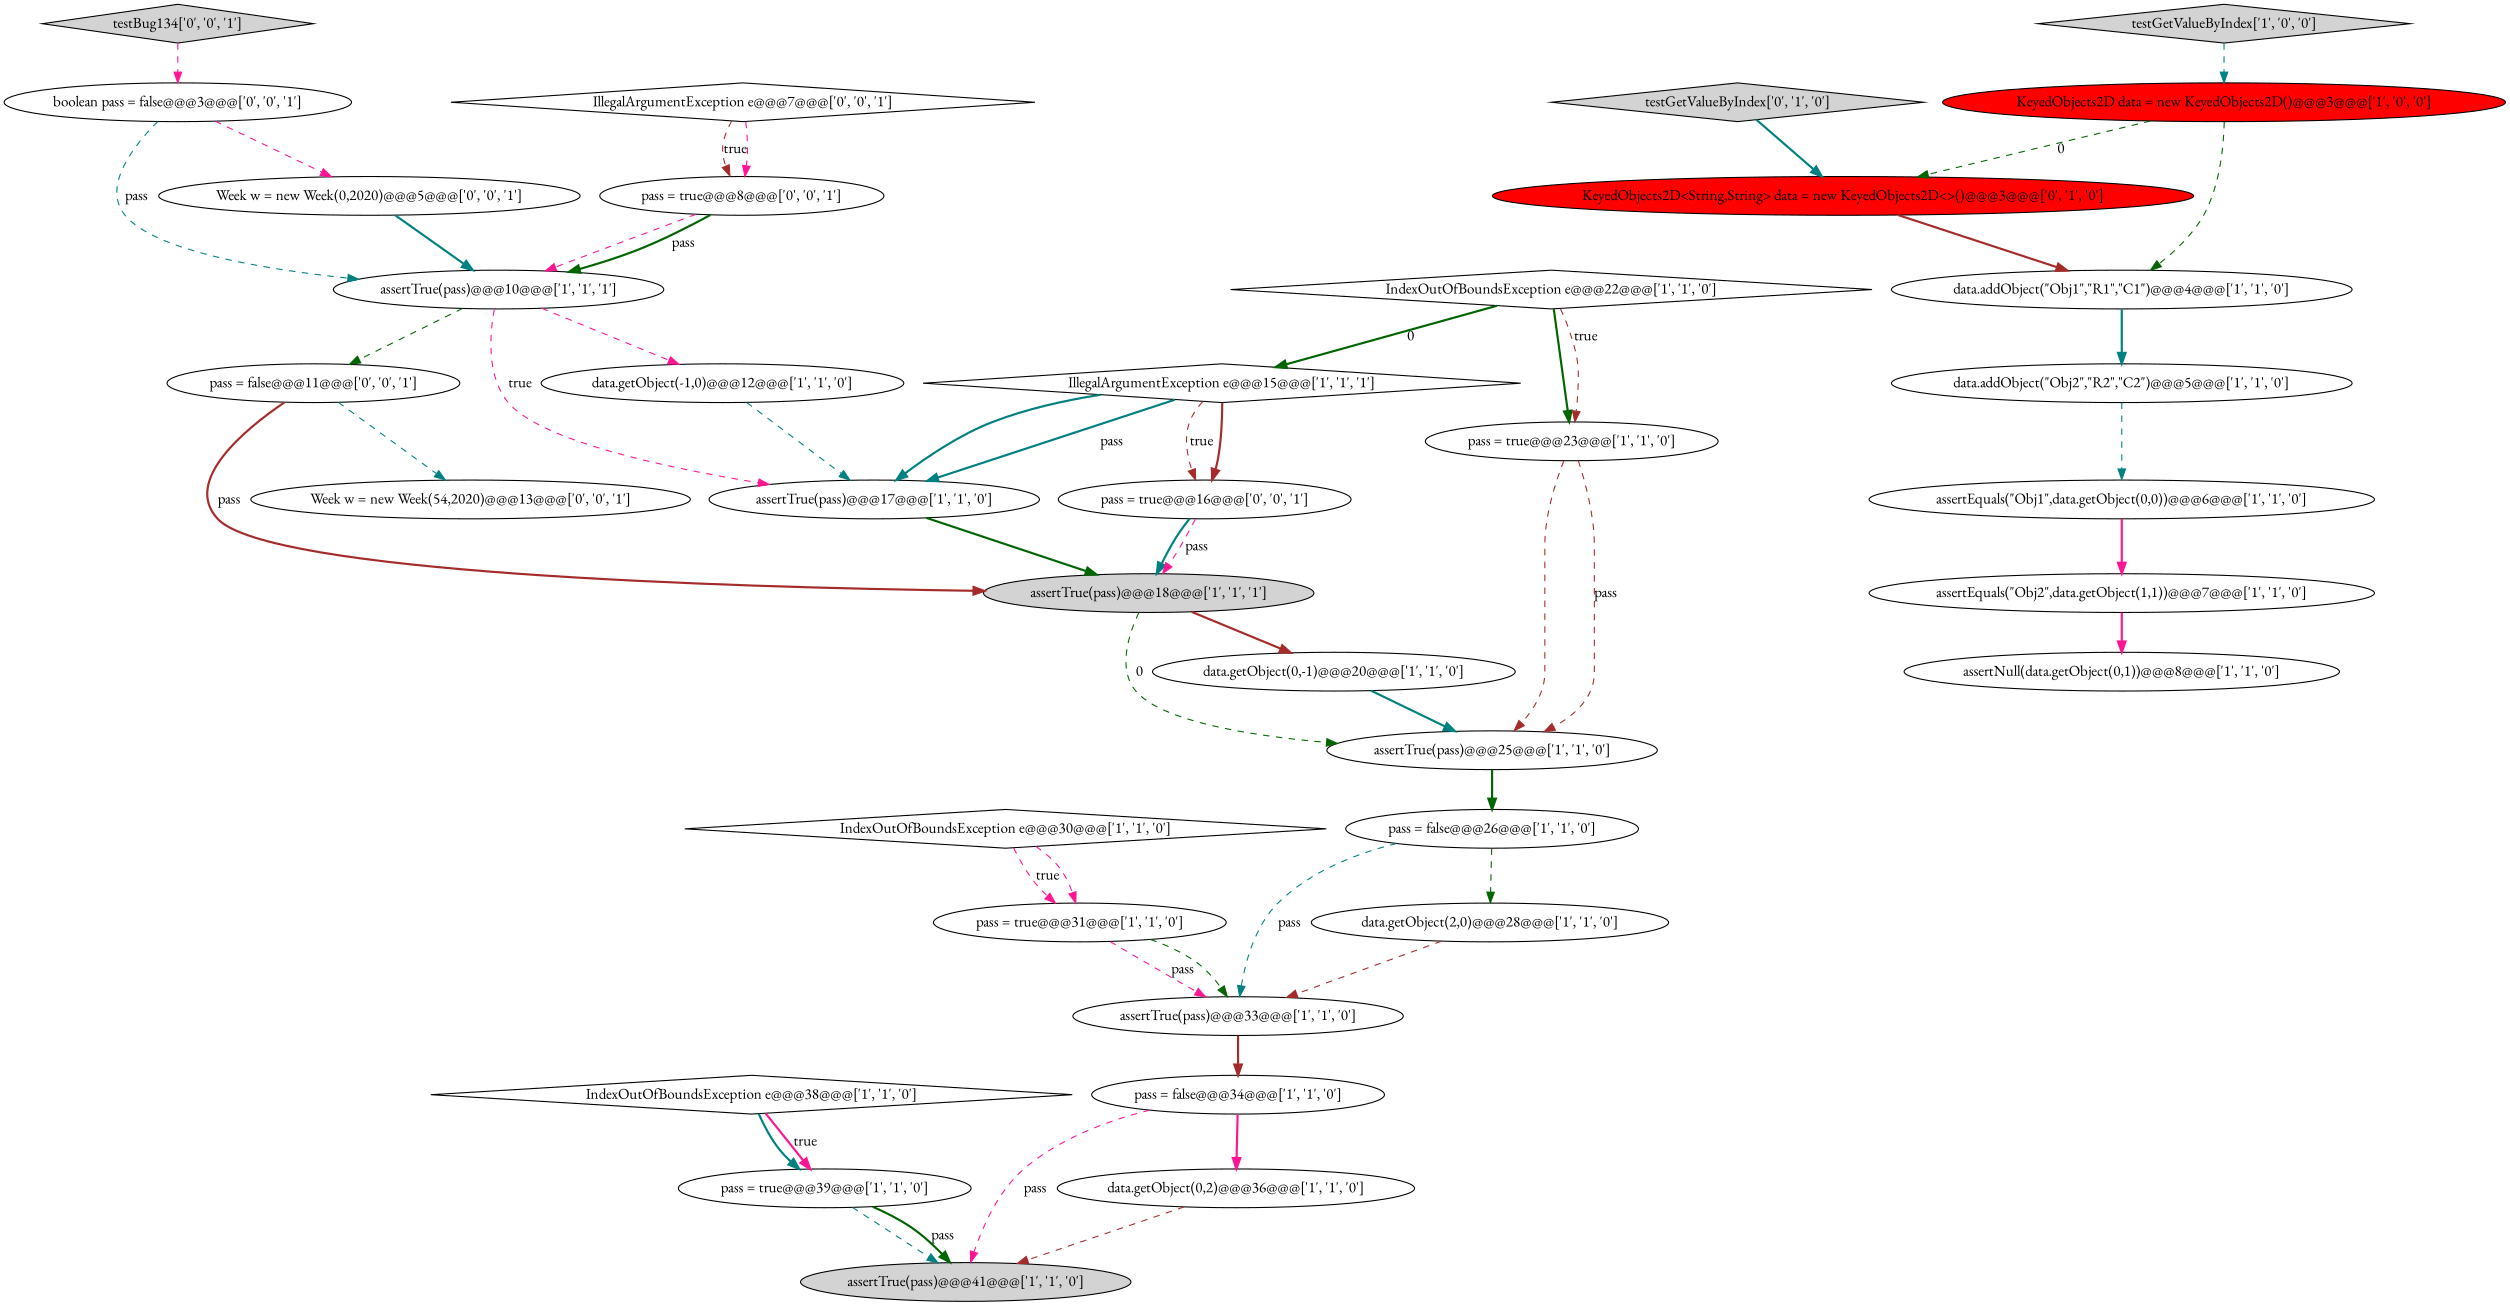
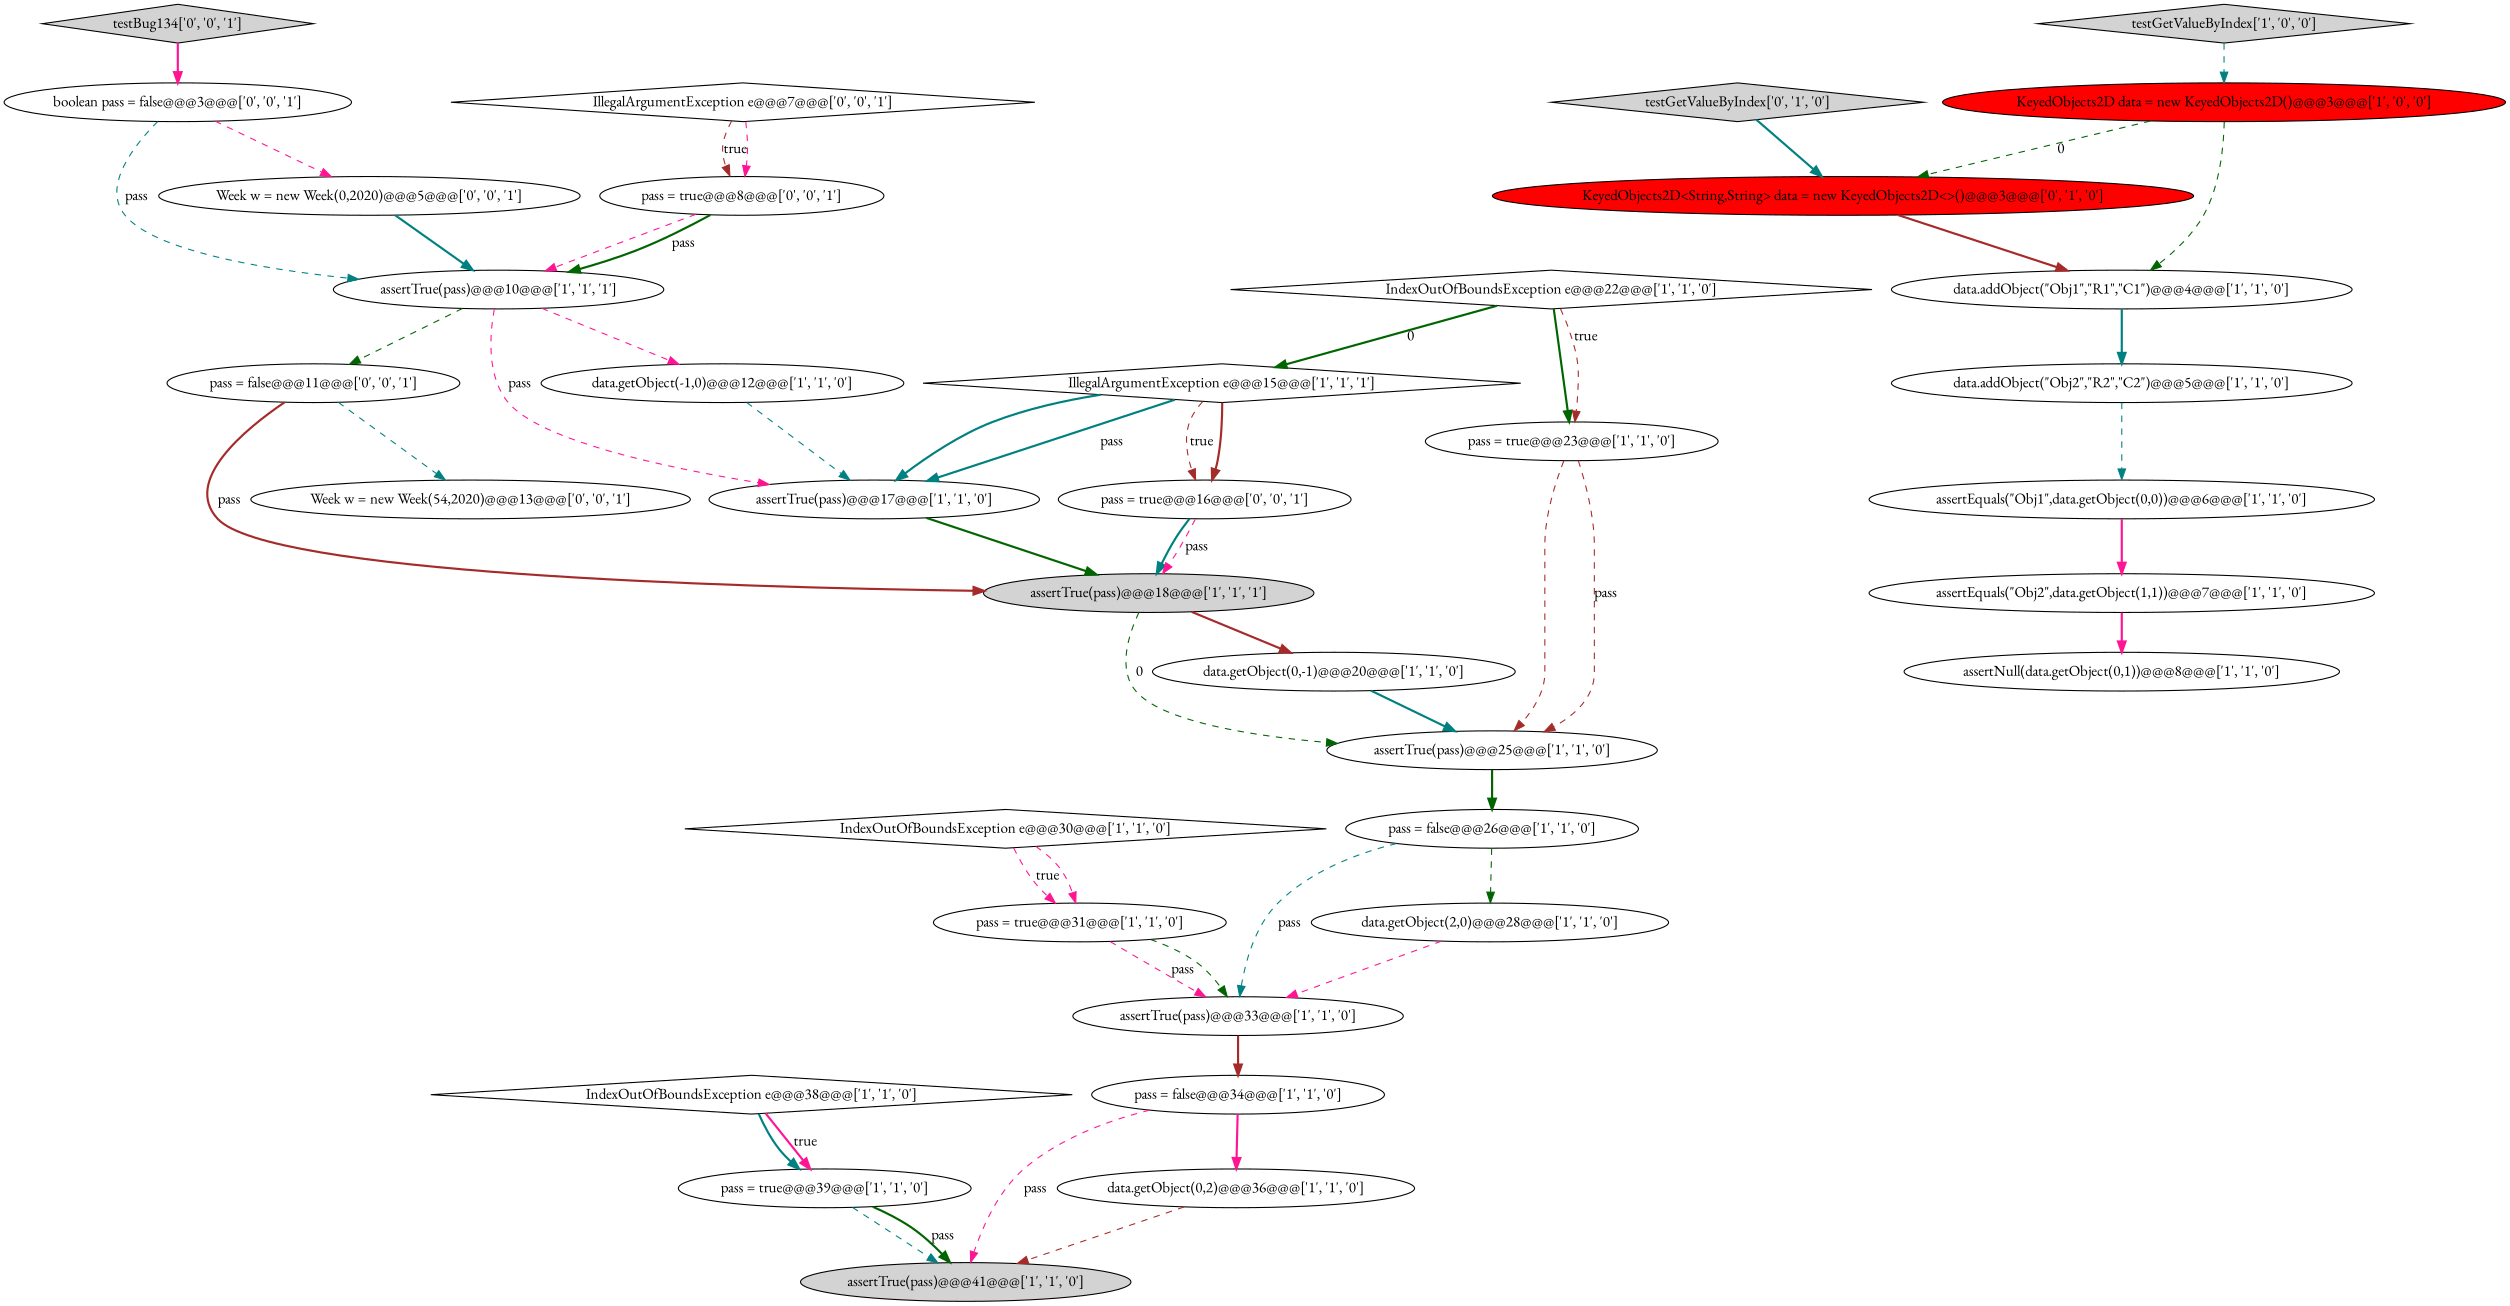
(178, 58) -> (178, 58)
(520, 383) -> (520, 383)
(1369, 967) -> (1369, 967)
